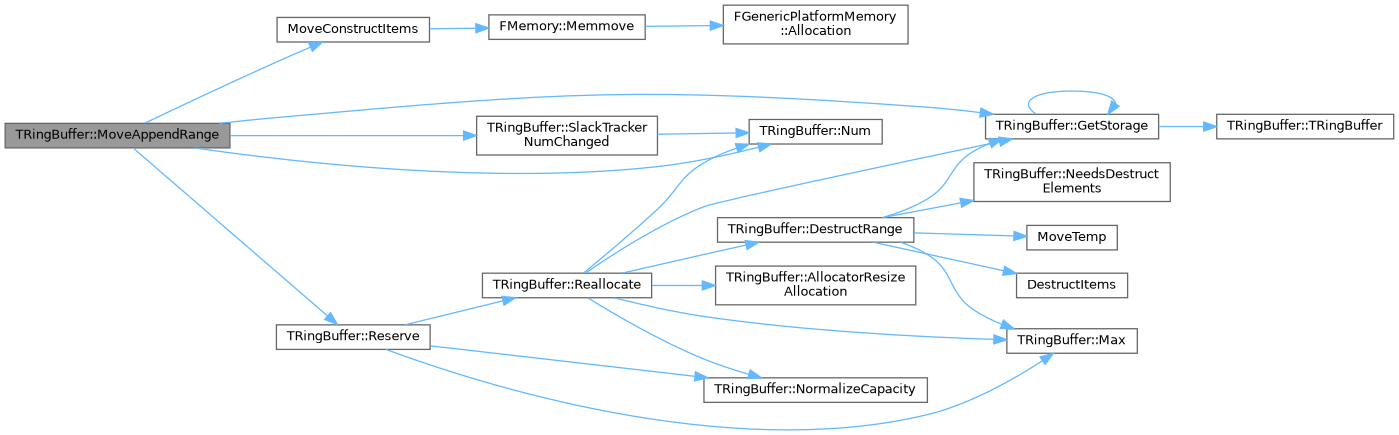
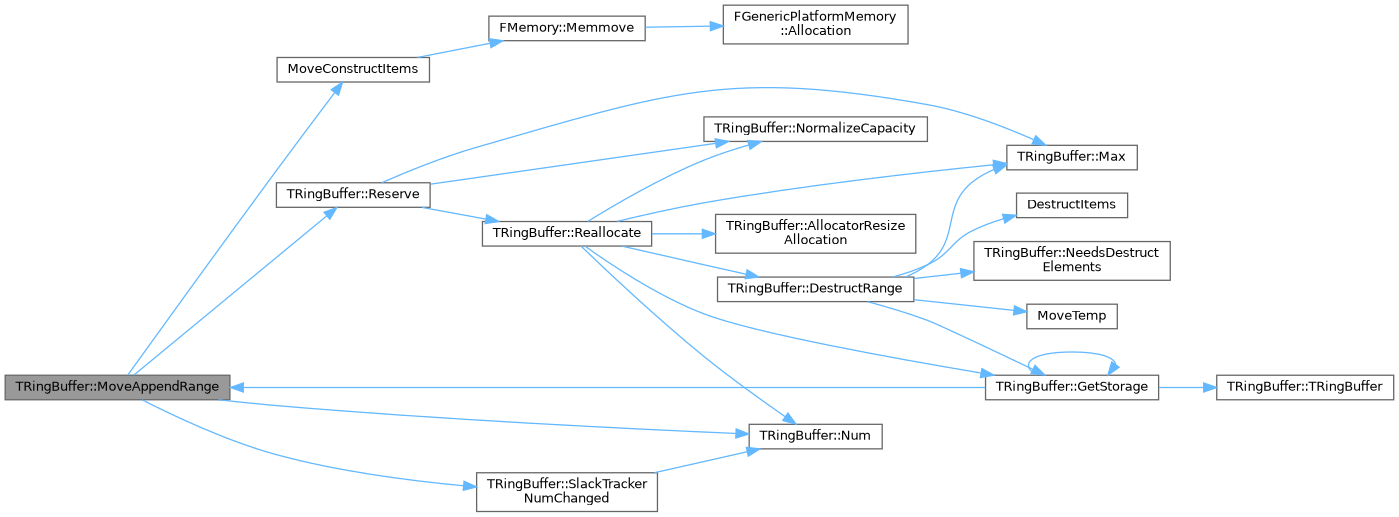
(599, 95) -> (614, 388)
